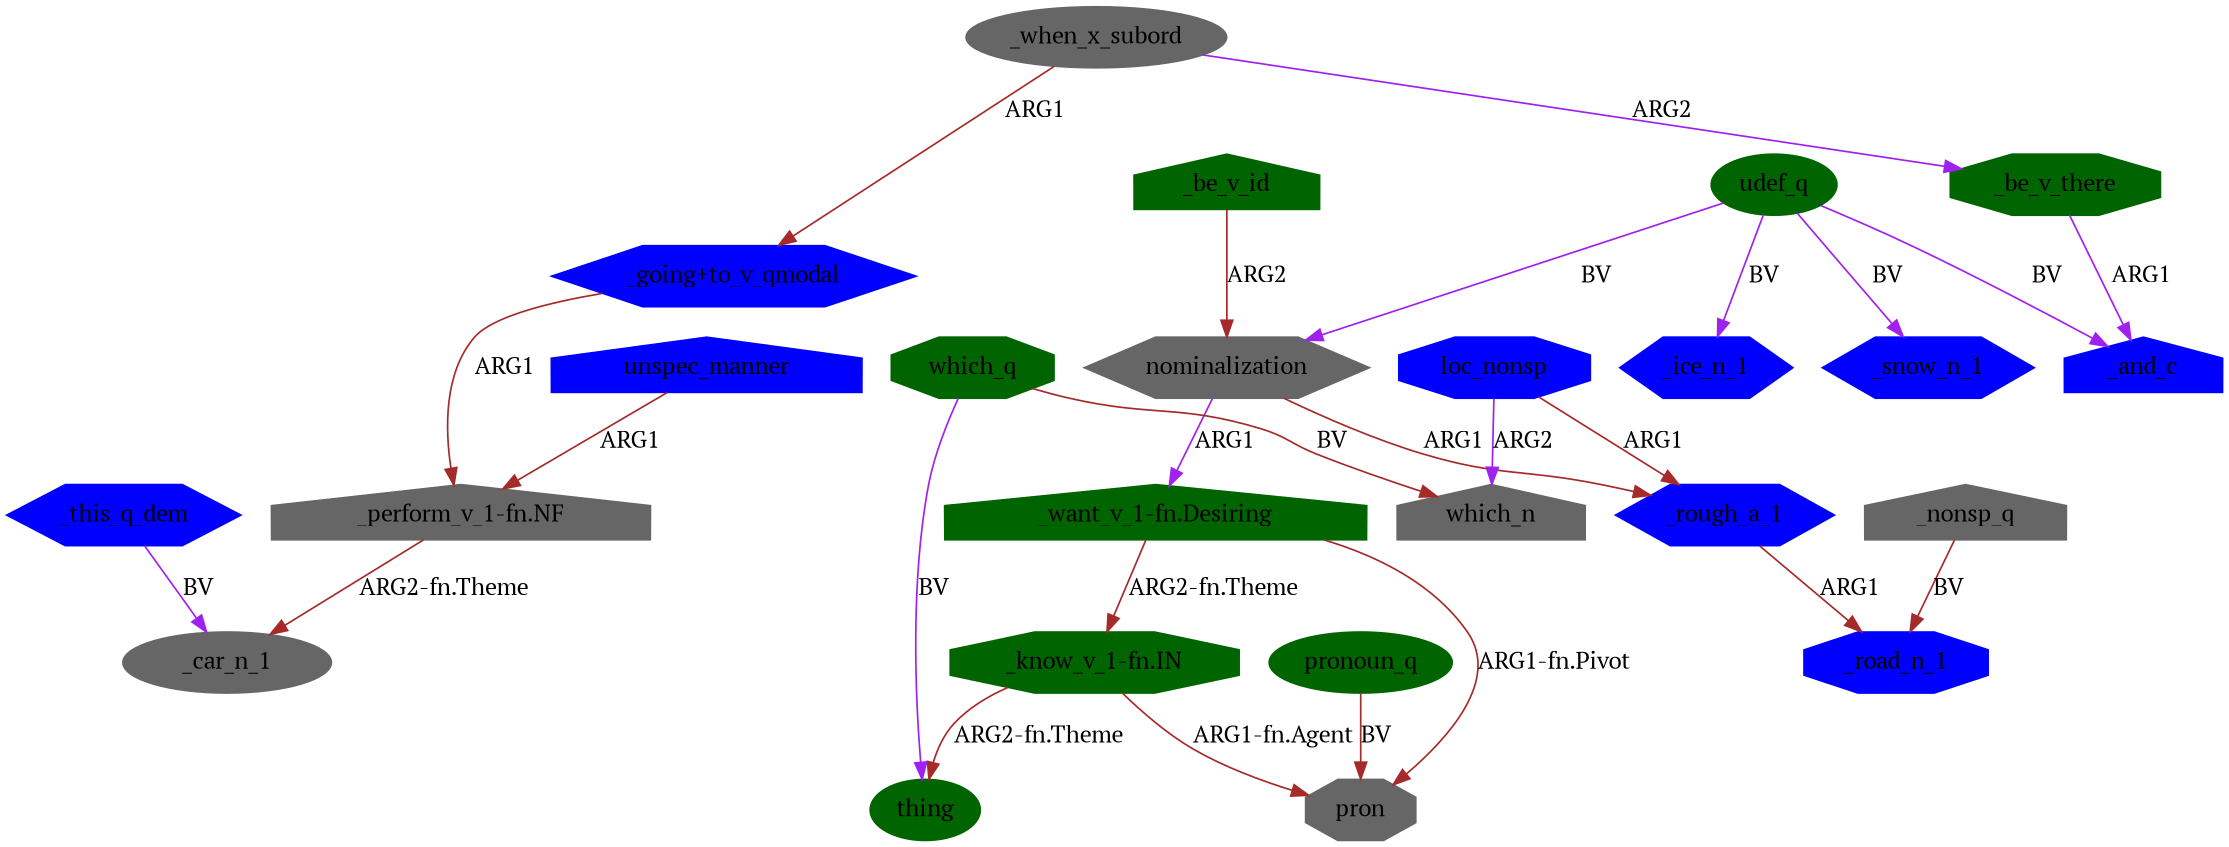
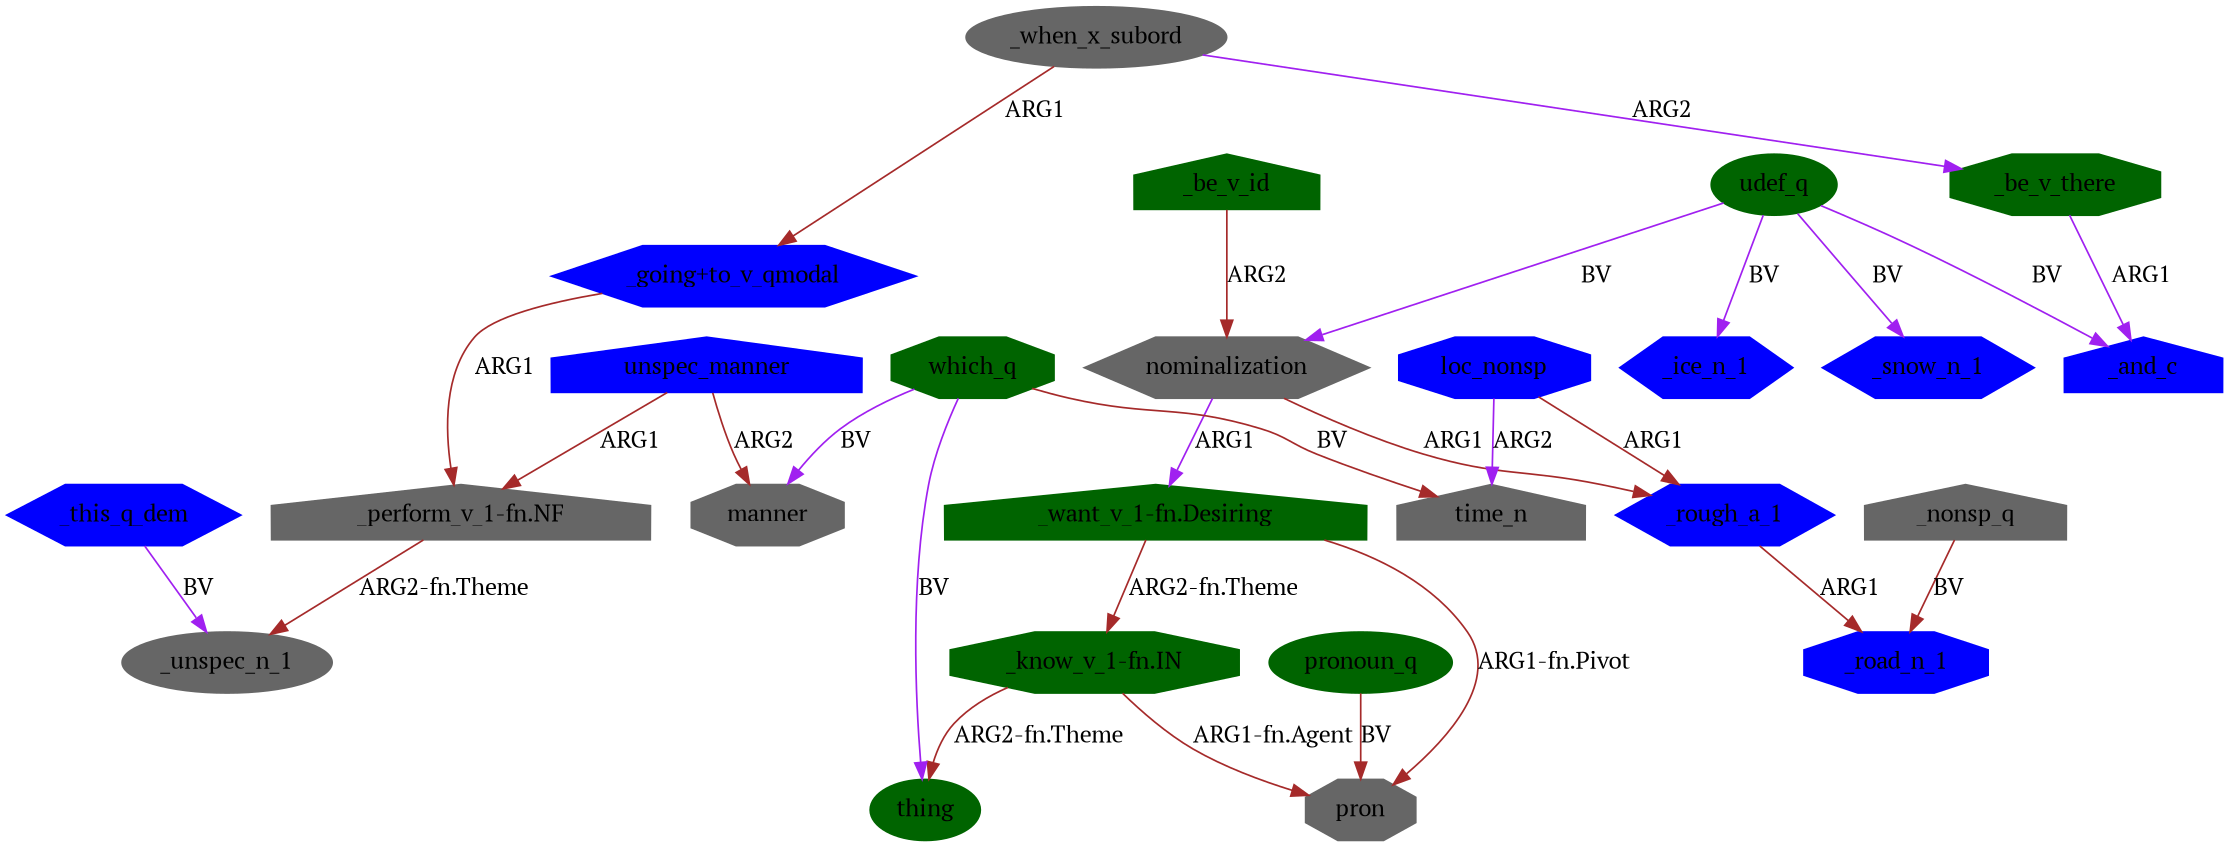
none -> (768, 515)
(1491, 515) -> (1491, 515)
(227, 663) -> (227, 663)
